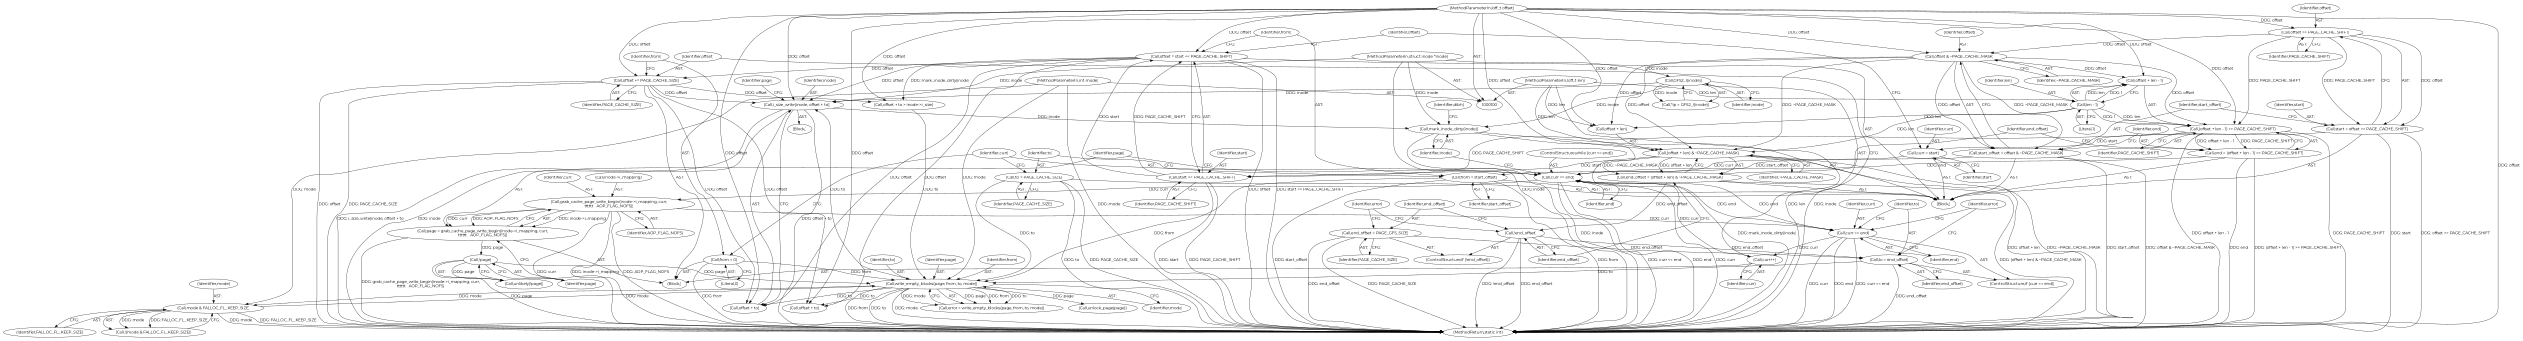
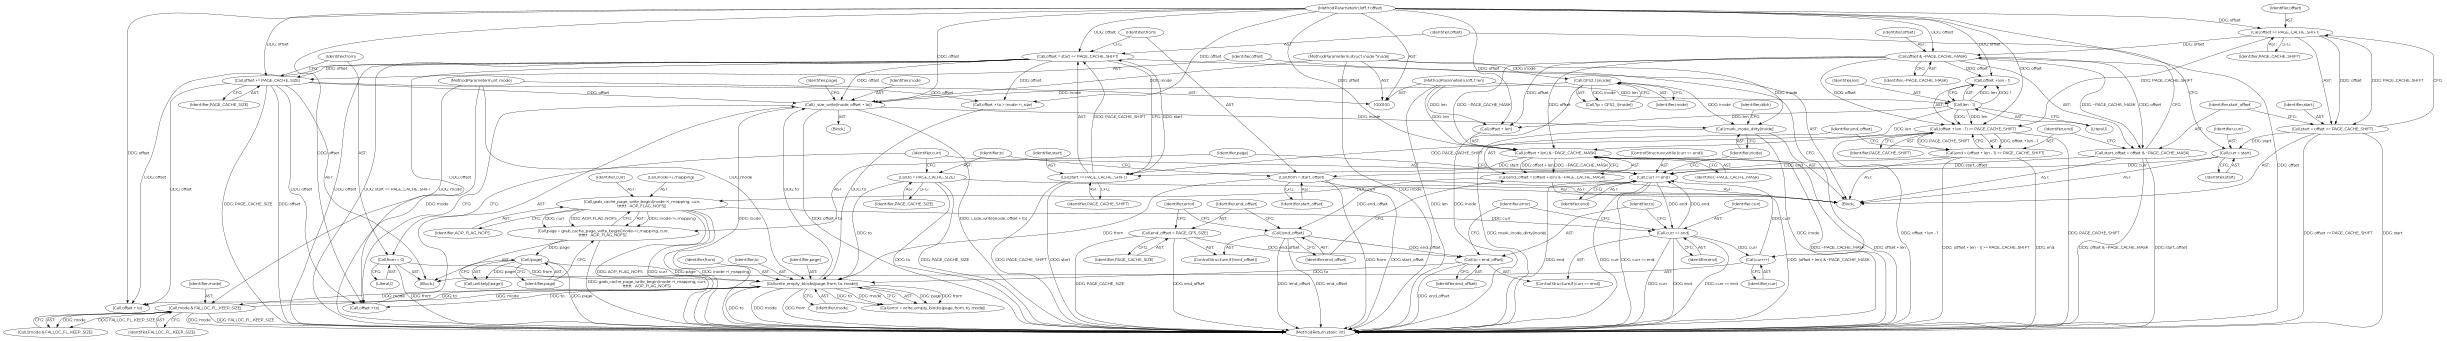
(940, 81) -> (1031, 81)
(1103, 308) -> none
